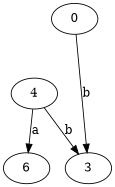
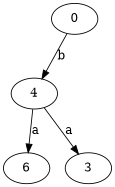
(81, 89) -> (57, 52)
(69, 131) -> (69, 131)
